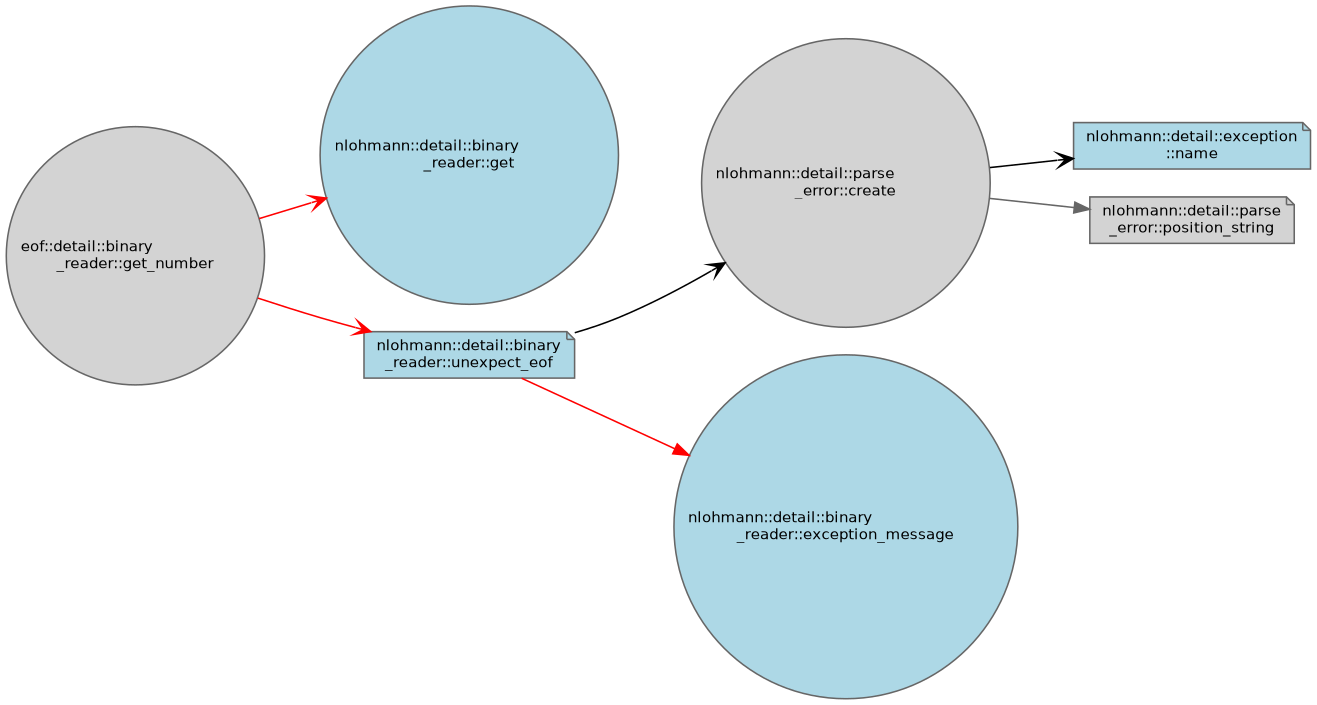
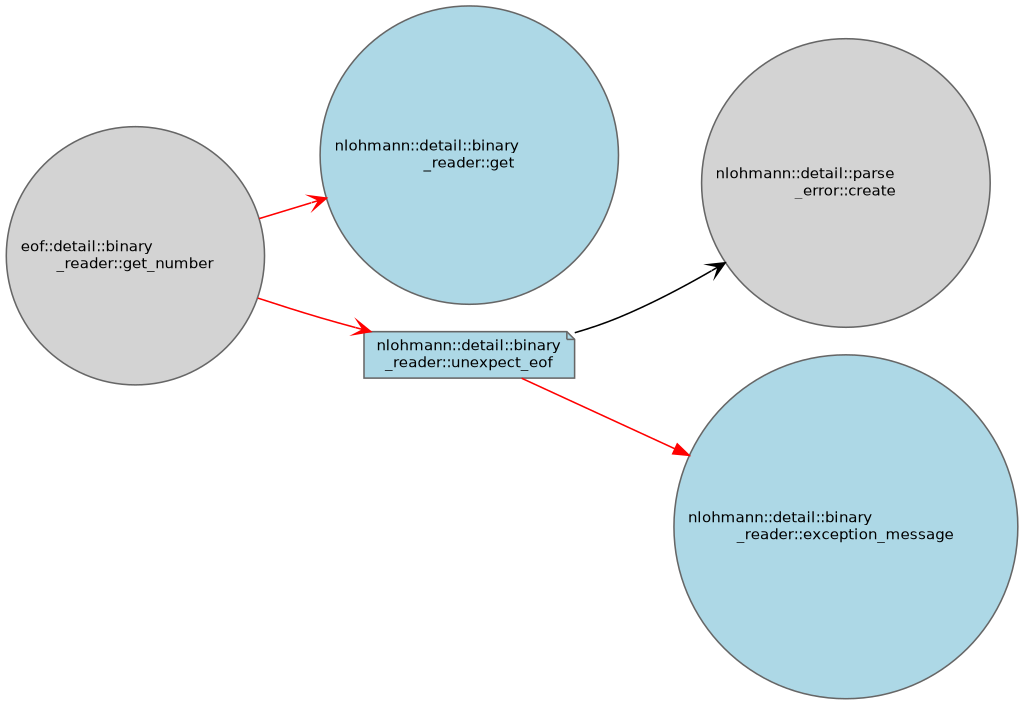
(1192, 146) -> none
(1192, 220) -> none
